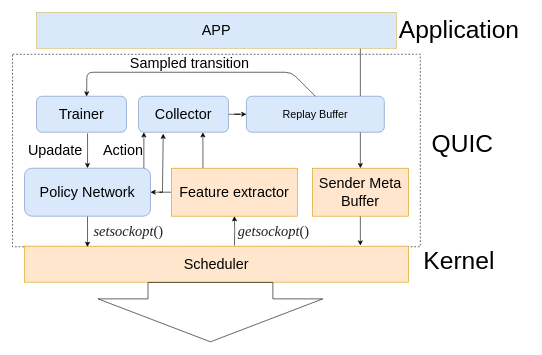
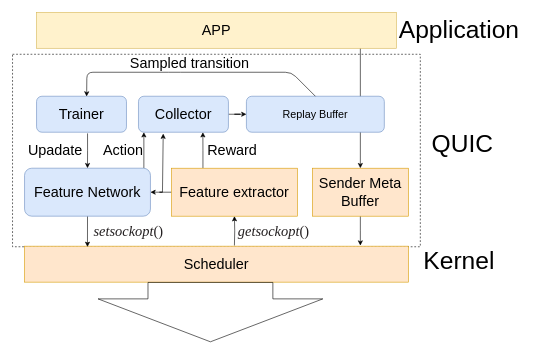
(216, 30) -> (216, 30)
none -> (232, 151)
(87, 192) -> (87, 192)
